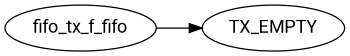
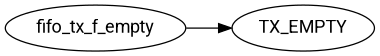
(81, 28) -> (96, 28)
